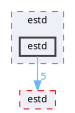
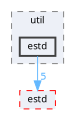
(38, 21) -> (38, 21)
